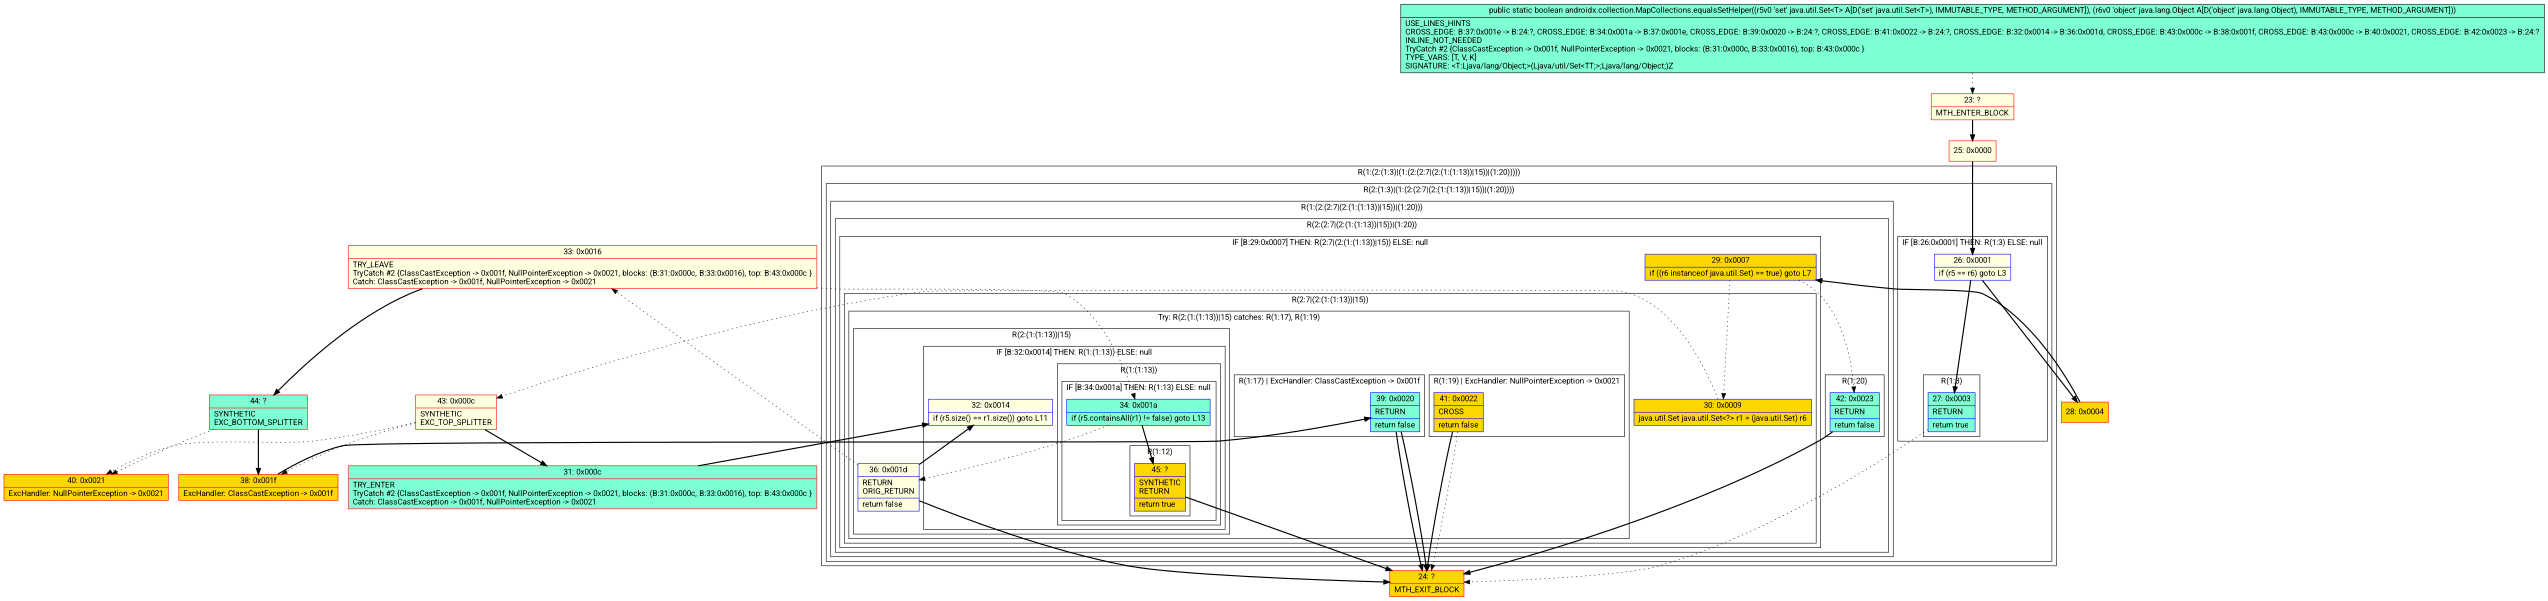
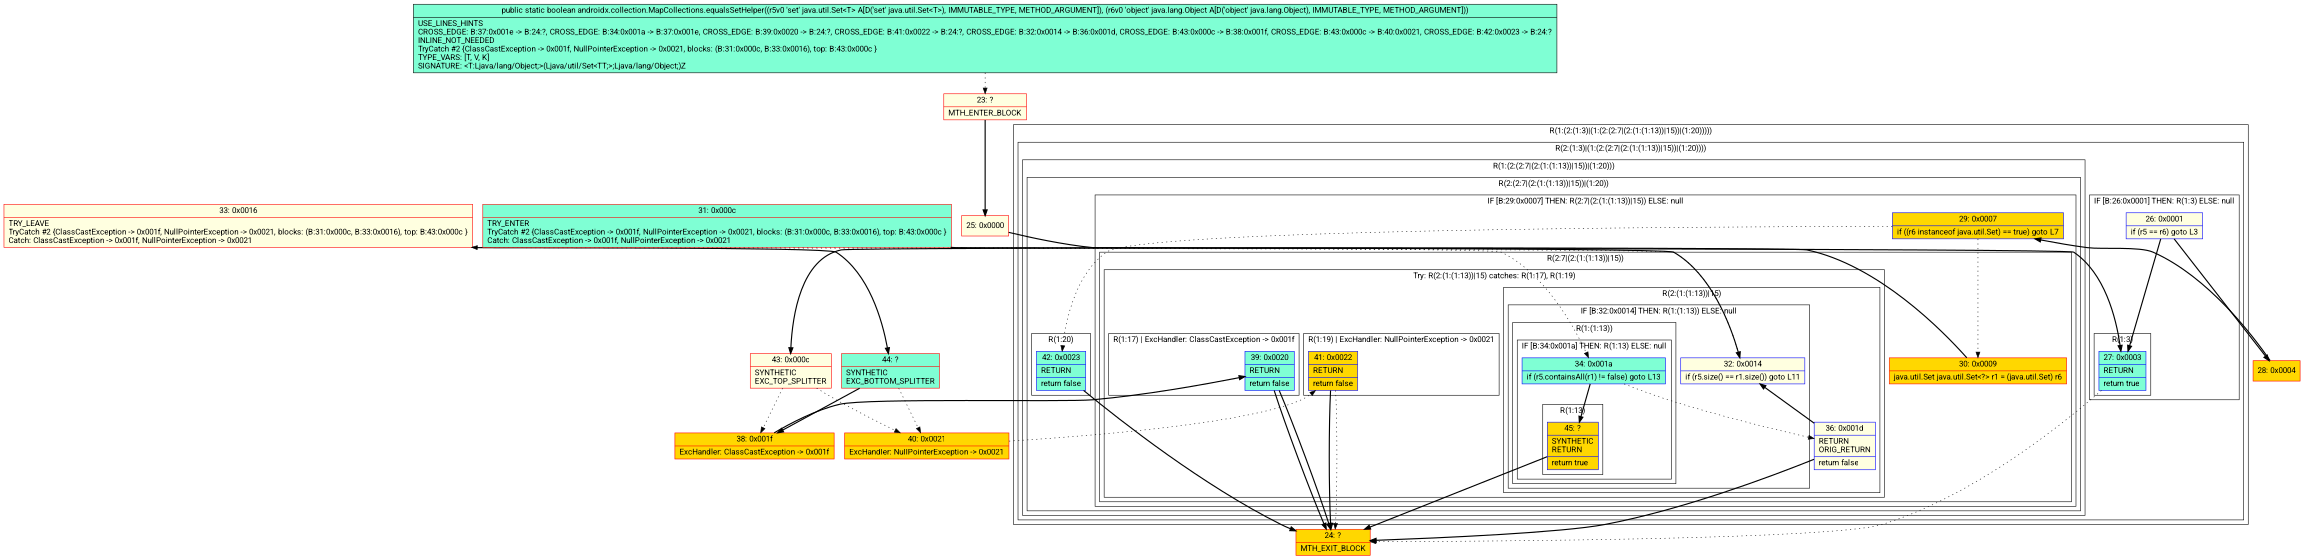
(1973, 205) -> (1594, 249)
(1227, 290) -> (1363, 248)
(737, 379) -> (1139, 249)
(1451, 412) -> (1328, 371)
(1723, 412) -> (1978, 371)
none -> (1162, 428)
(515, 447) -> none
(1160, 452) -> (1573, 411)
